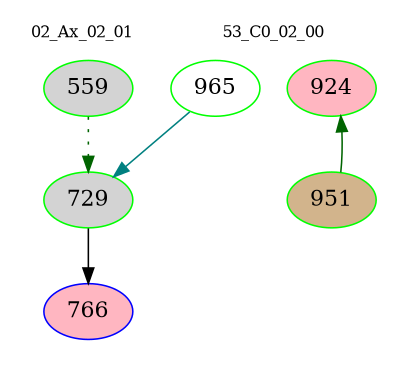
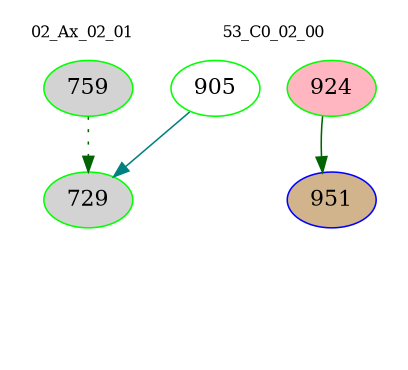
(88, 88) -> (88, 88)
(215, 88) -> (215, 88)
(342, 152) -> (321, 136)
(332, 200) -> (332, 200)
(88, 312) -> none
